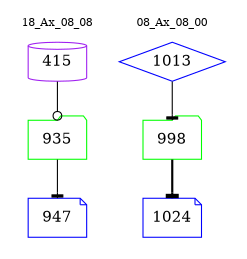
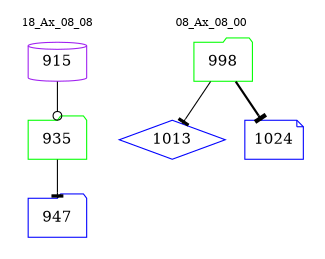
(57, 62) -> (57, 62)
(172, 98) -> (198, 100)
(57, 218) -> (57, 218)
